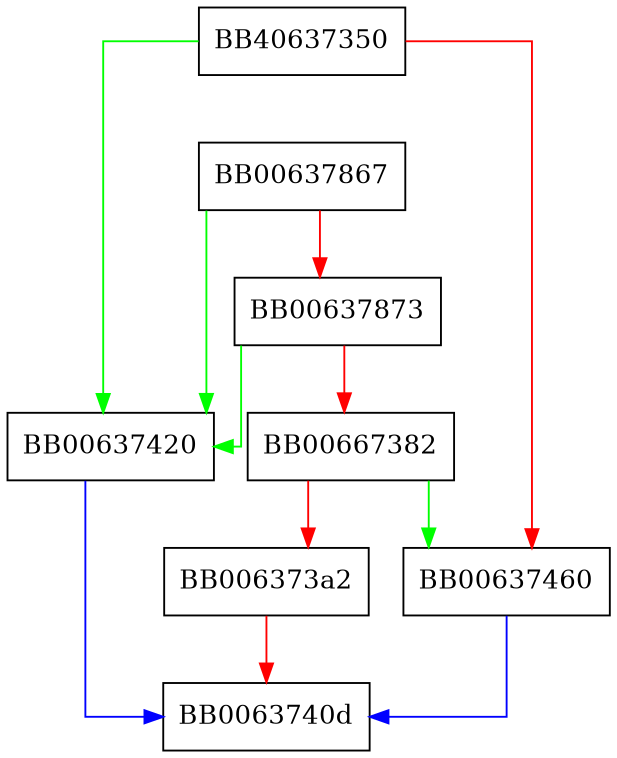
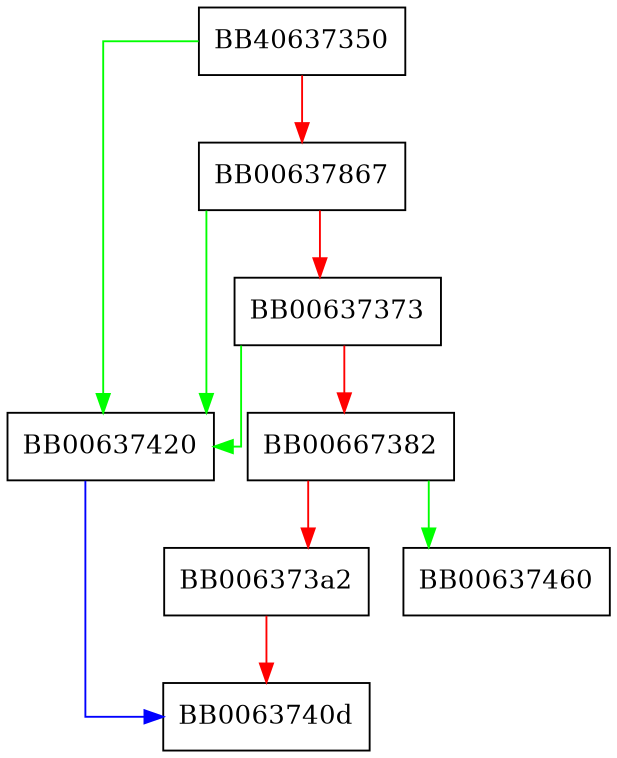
(532, 222) -> (302, 99)
(338, 311) -> (338, 311)
(498, 717) -> none
